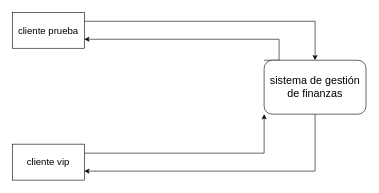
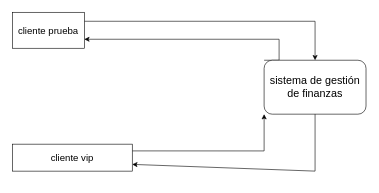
(48, 162) -> (72, 158)
